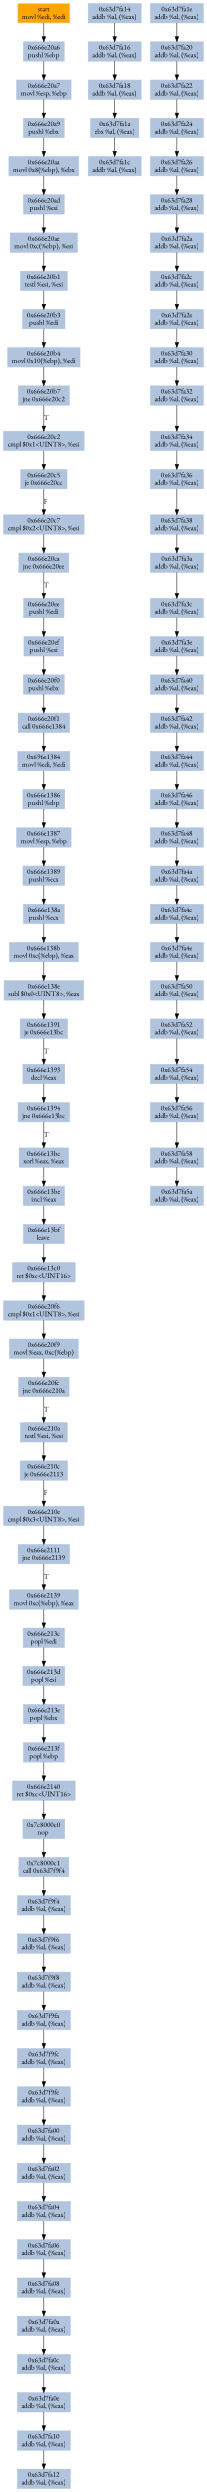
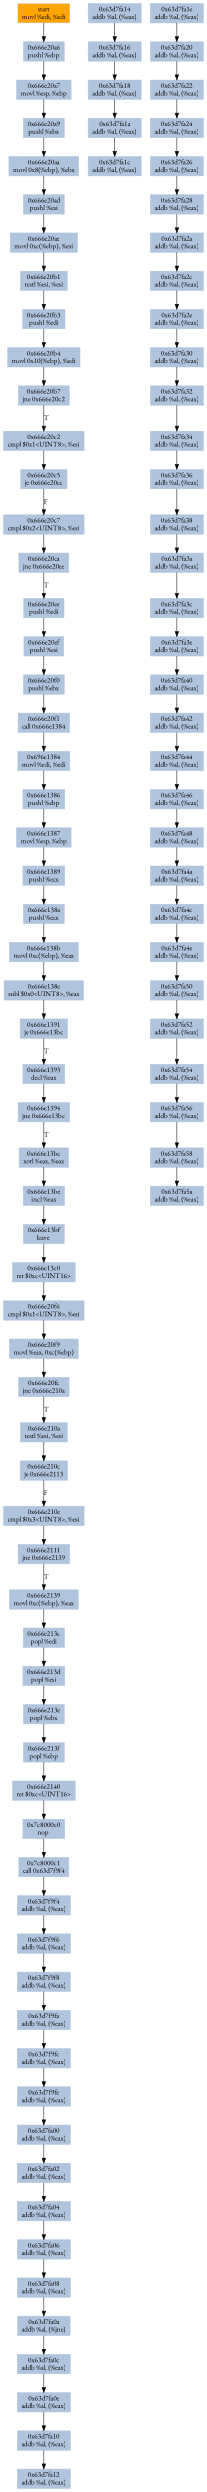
(115, 128) -> (115, 128)
(44, 2326) -> (44, 2326)
